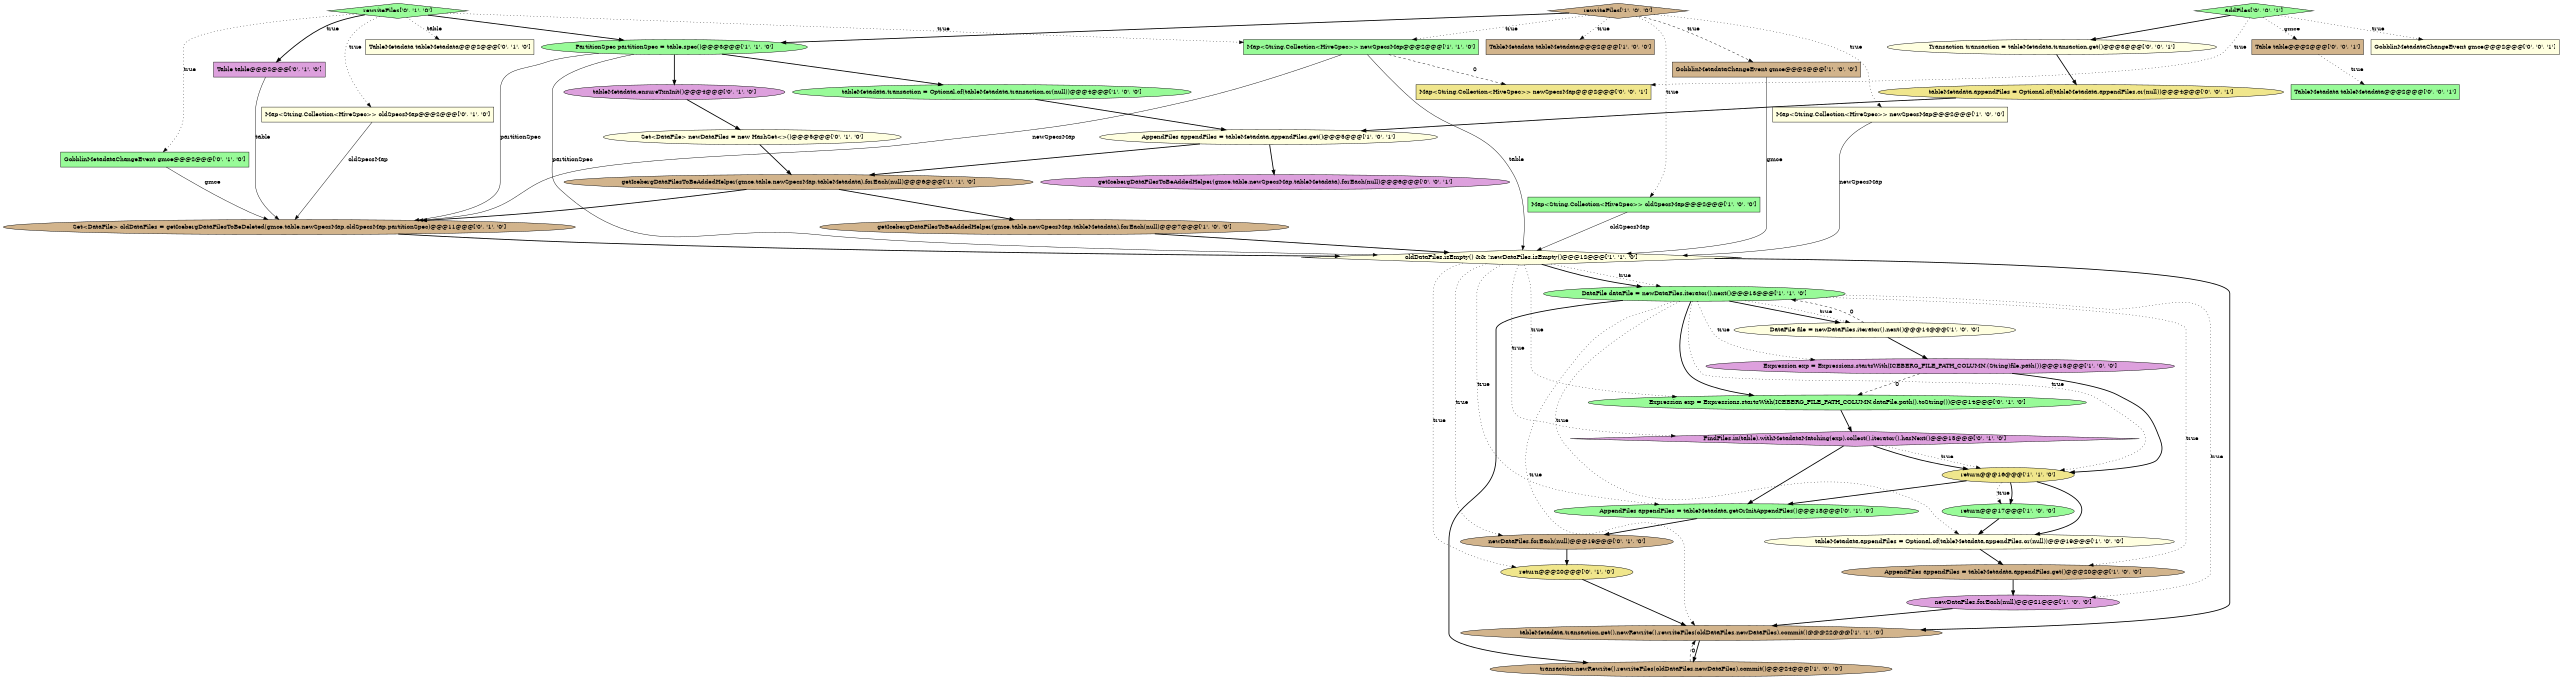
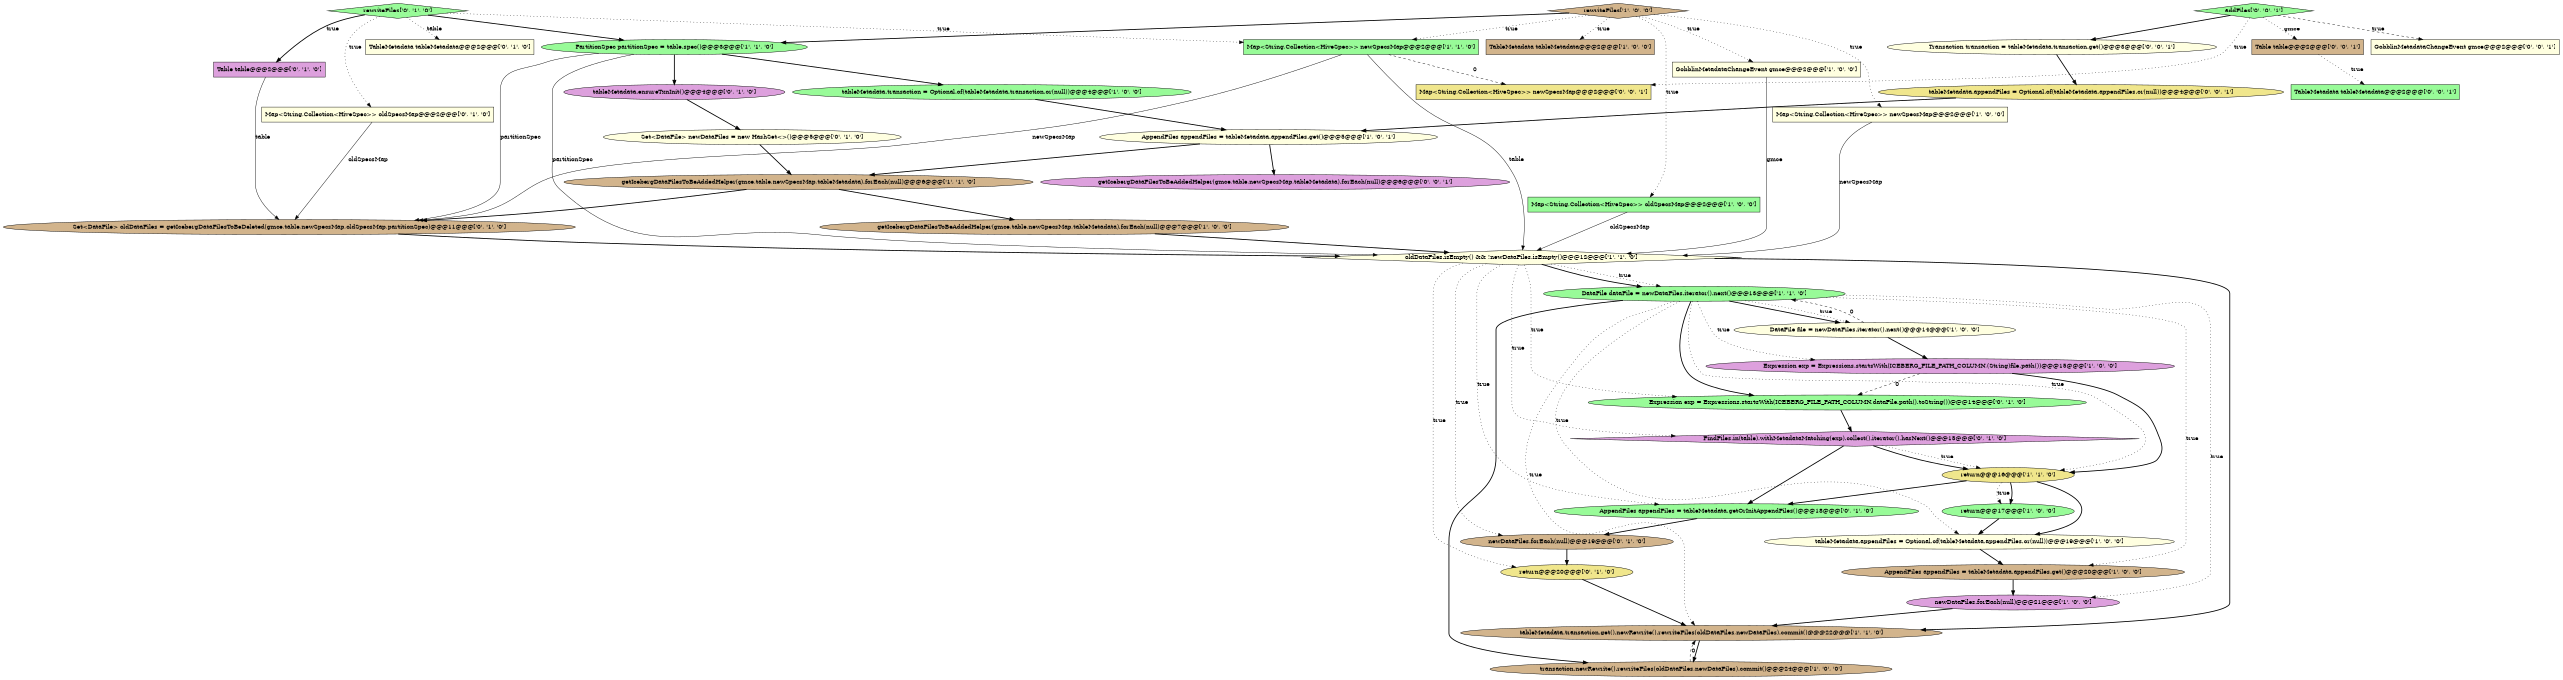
(2348, 27) -> (2348, 27)
(1695, 35) -> (1695, 35)
(1766, 70) -> (1766, 70)
(155, 160) -> none
